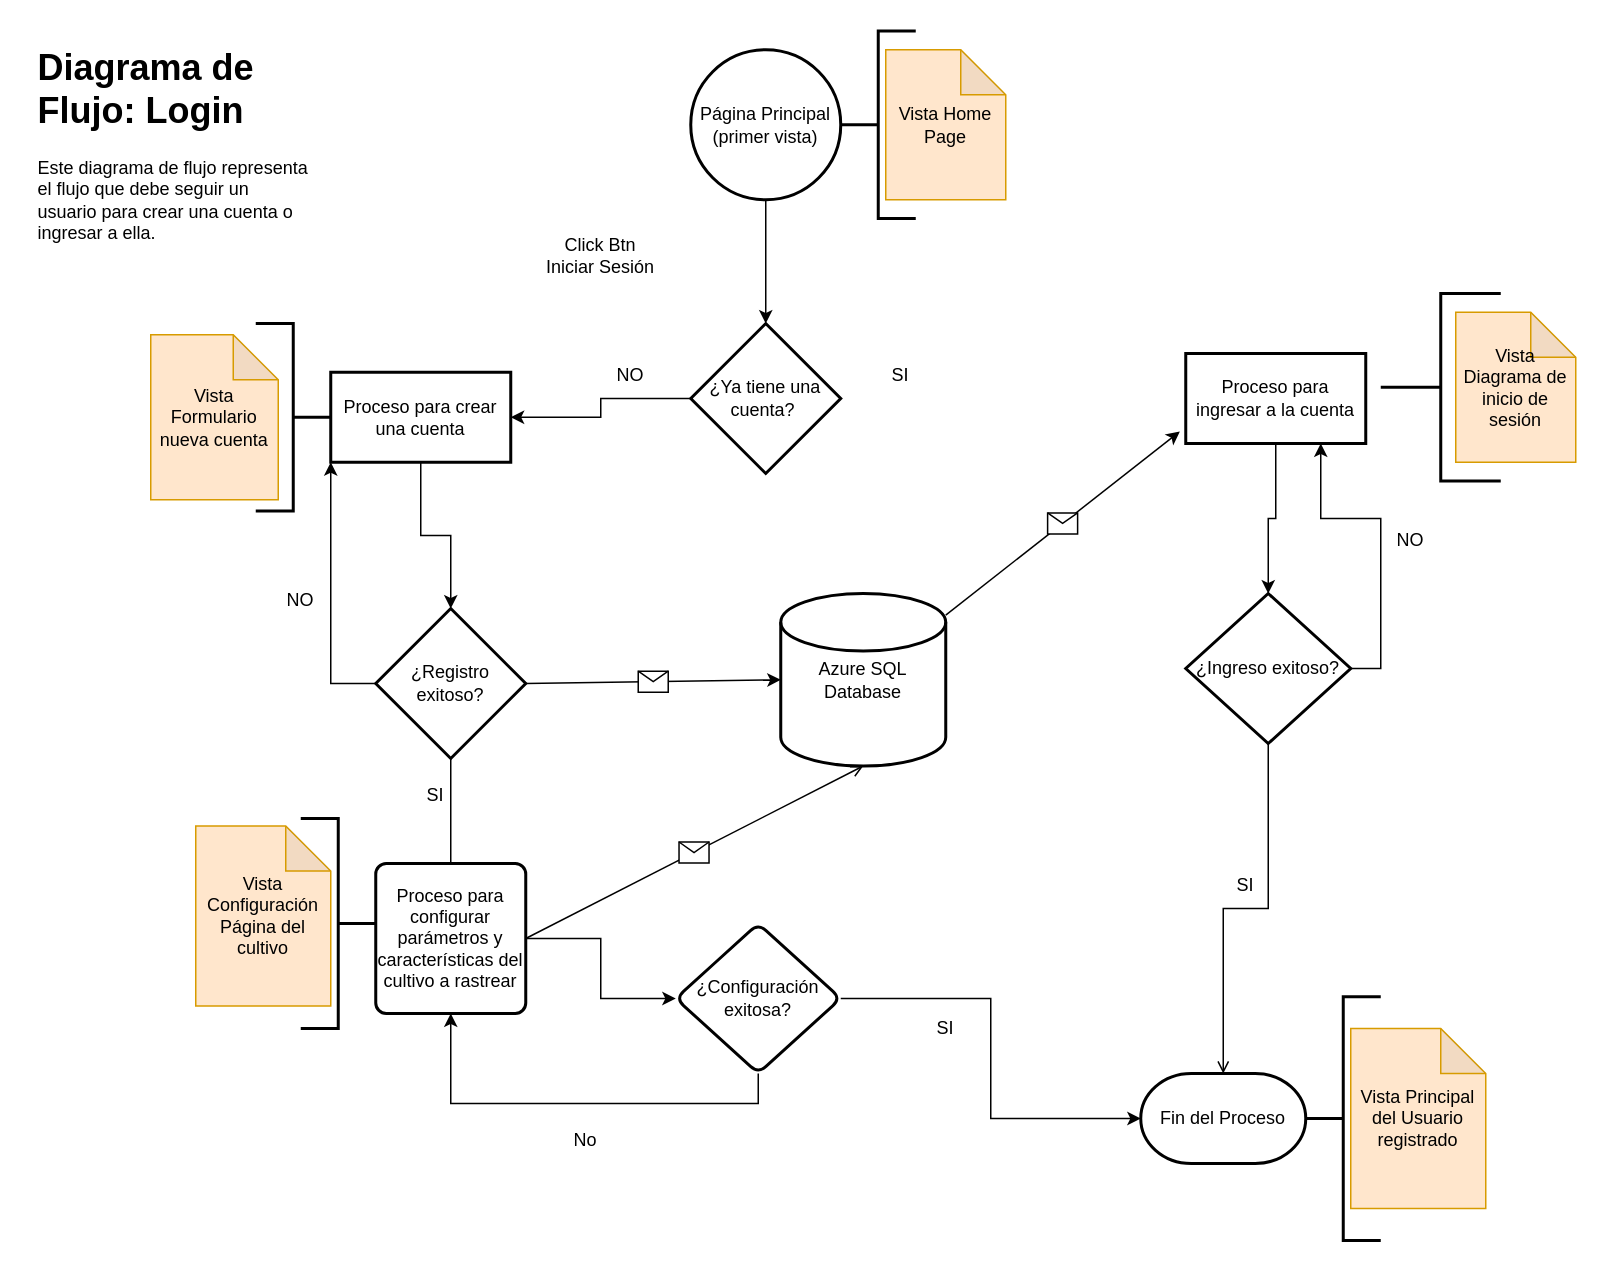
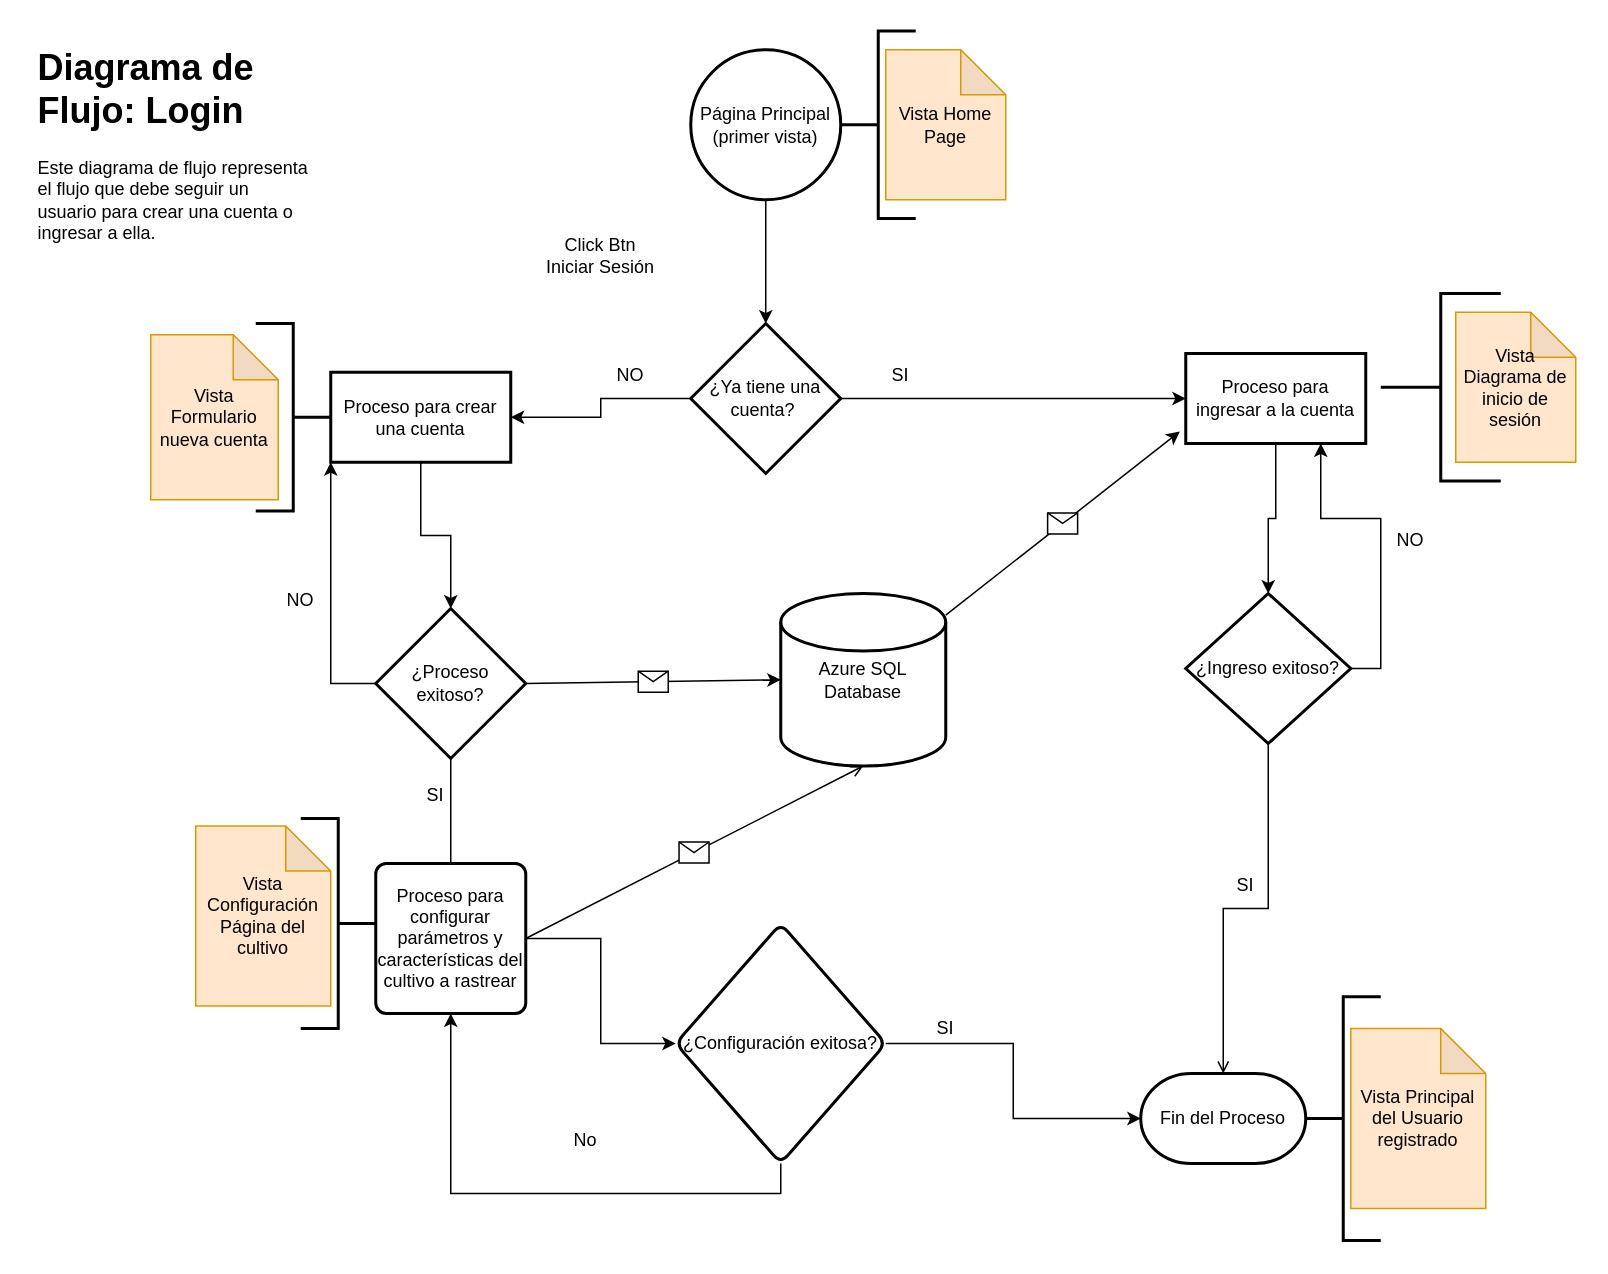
none -> (1008, 398)
(451, 683) -> (451, 683)
(758, 998) -> (781, 1043)
